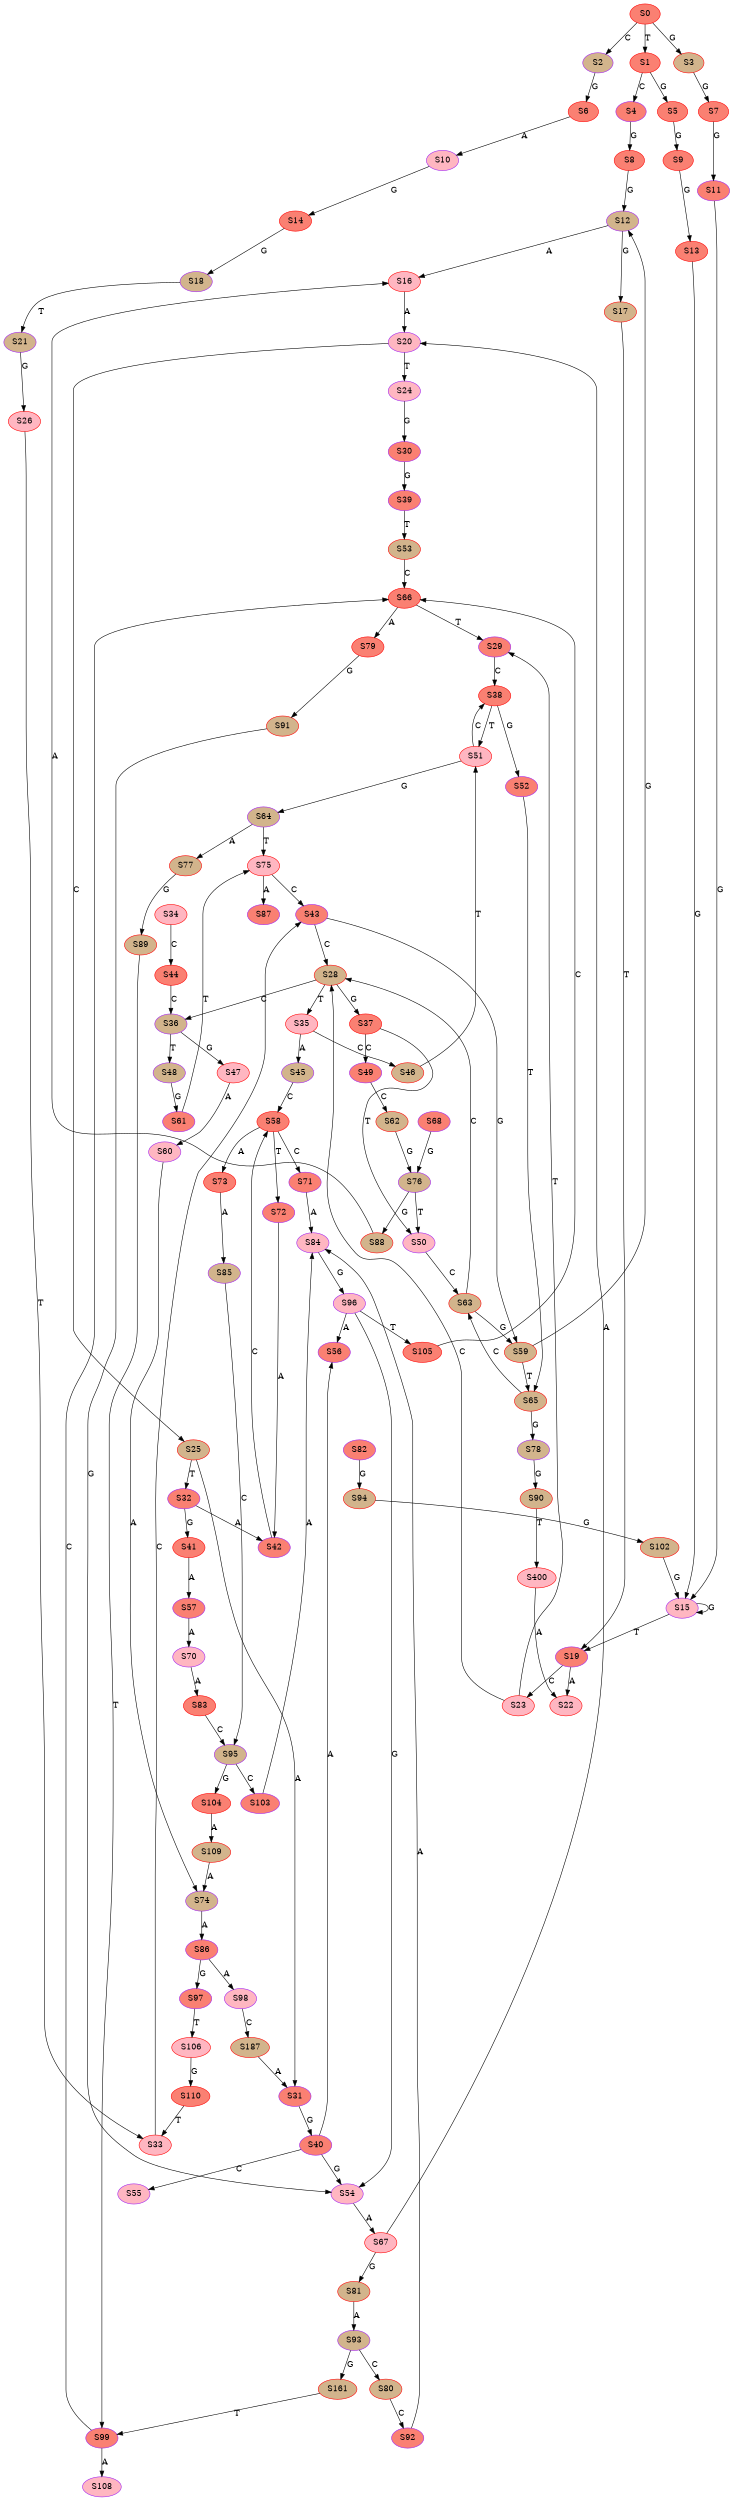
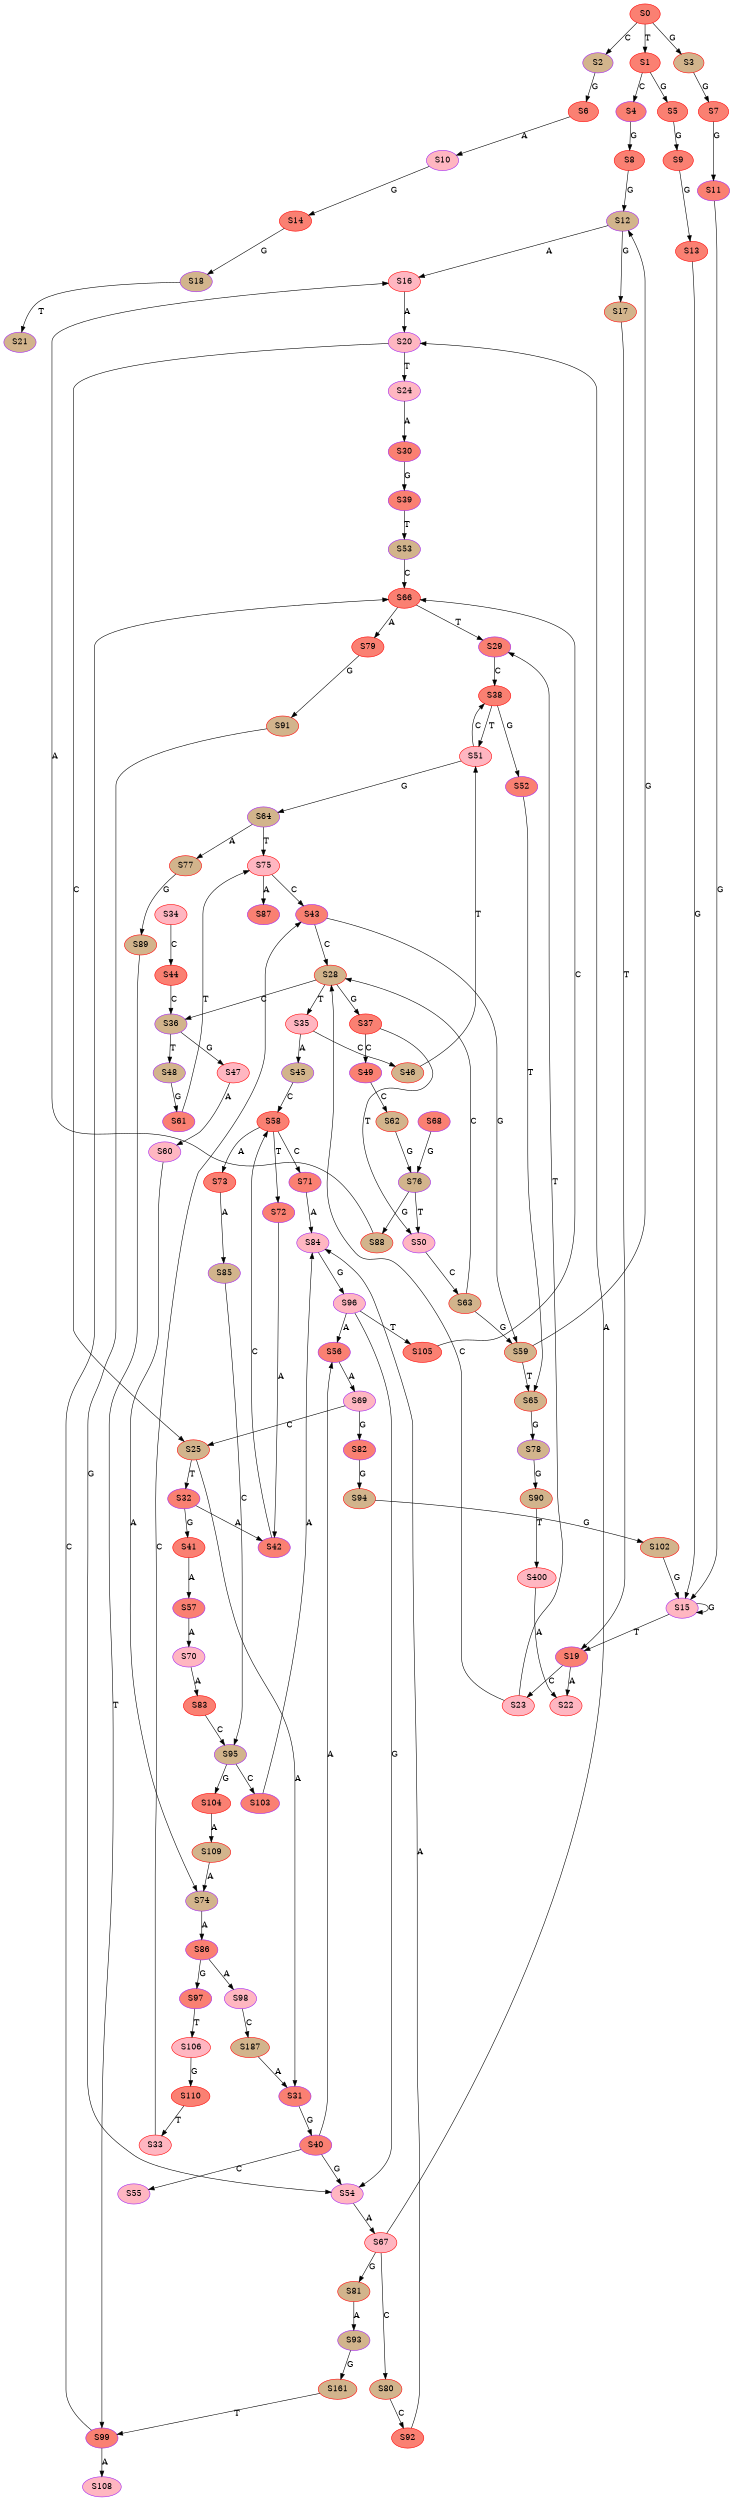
(24, 421) -> none
(407, 421) -> (407, 421)
(404, 549) -> (404, 549)
(491, 1359) -> none
none -> (359, 1401)
(368, 2363) -> (383, 2313)
(408, 2438) -> (408, 2438)
